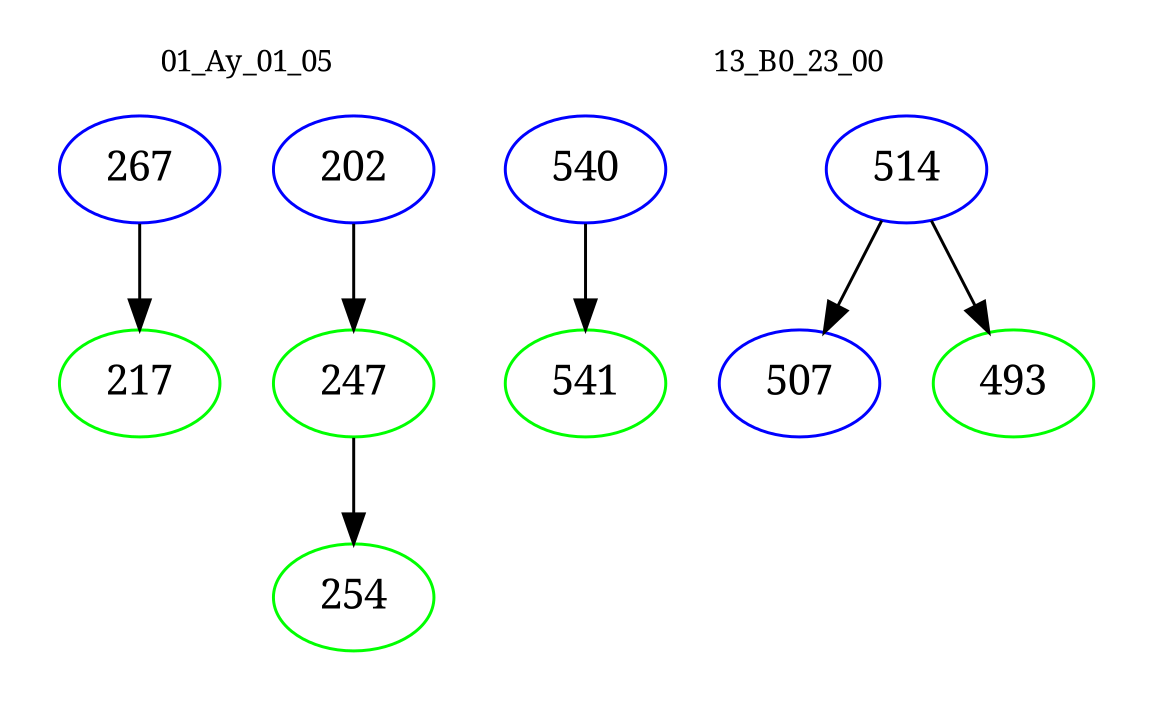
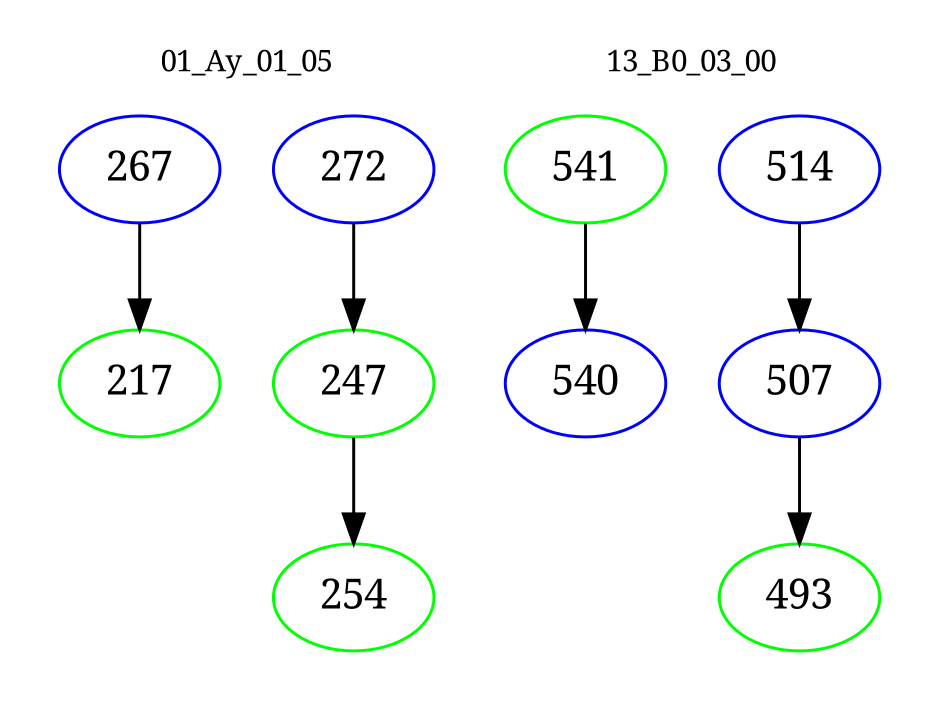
(800, 64) -> (693, 64)
(354, 169) -> (354, 169)
(586, 262) -> (586, 262)
(953, 263) -> (800, 476)
